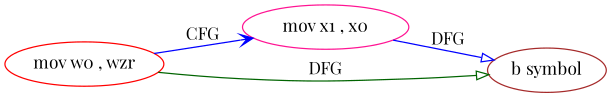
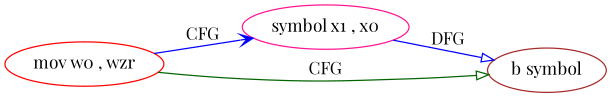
(326, 27) -> (326, 27)
(326, 70) -> (326, 70)
